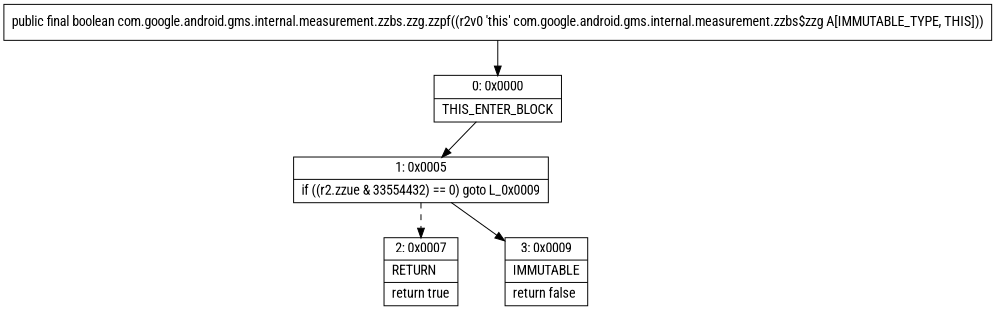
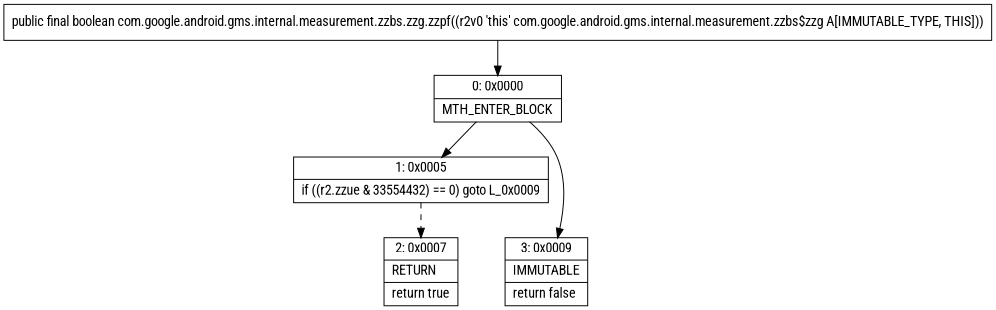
(498, 110) -> (497, 110)
(474, 219) -> (561, 170)
